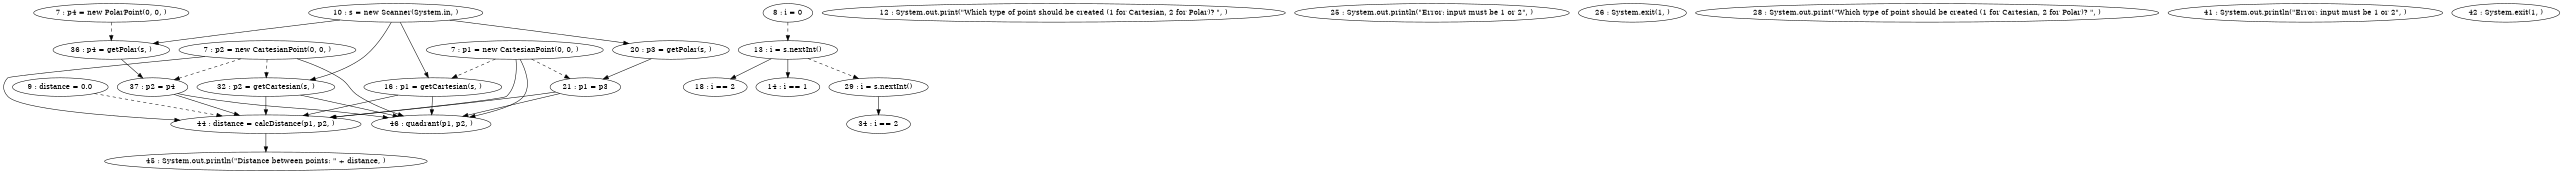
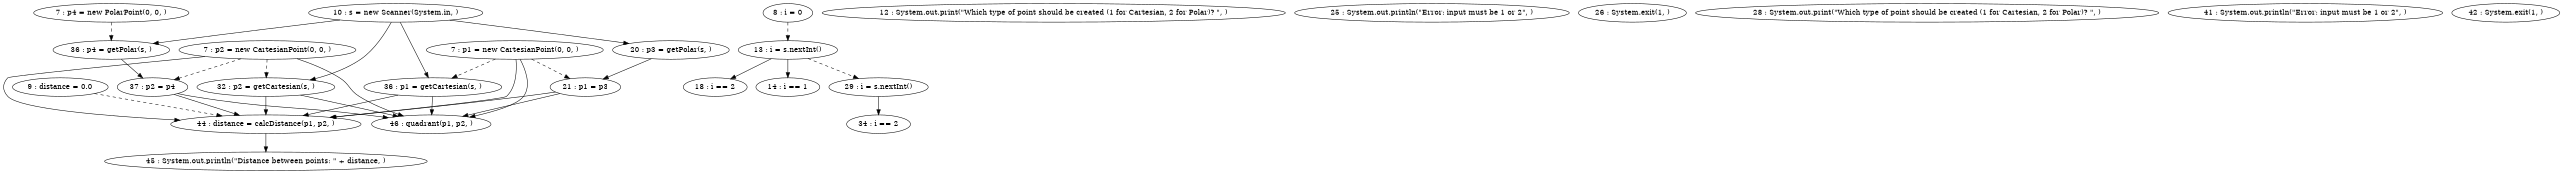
(433, 87) -> (433, 87)
